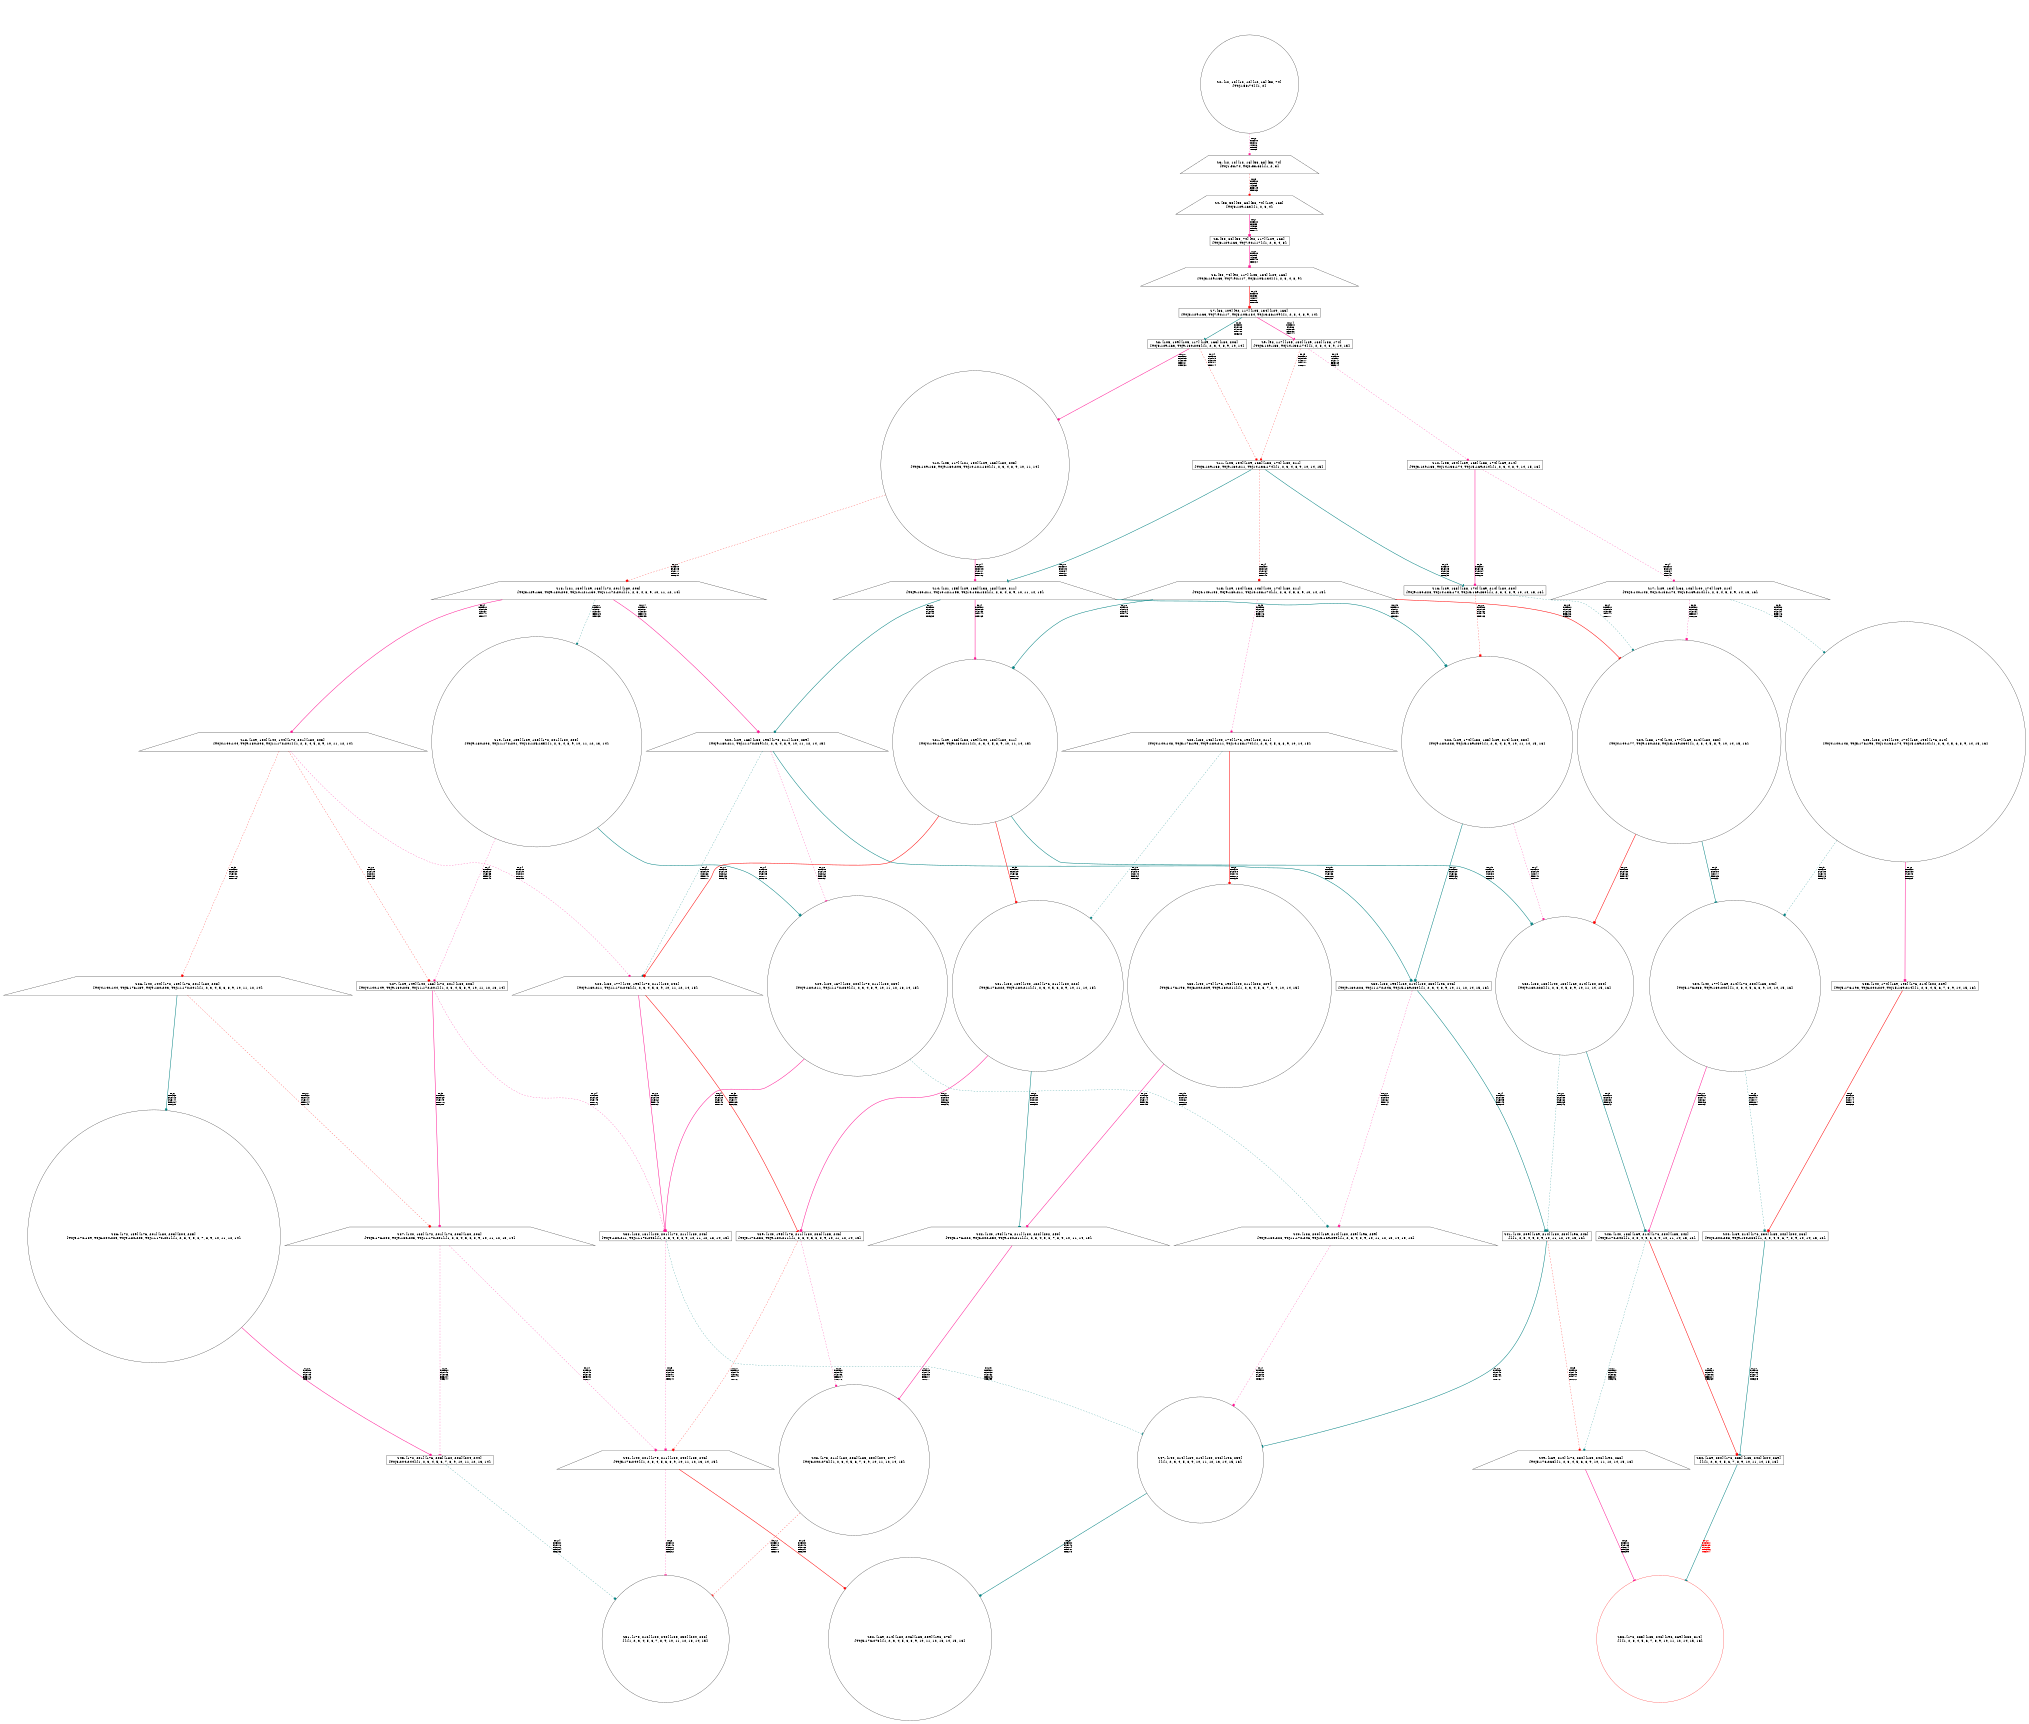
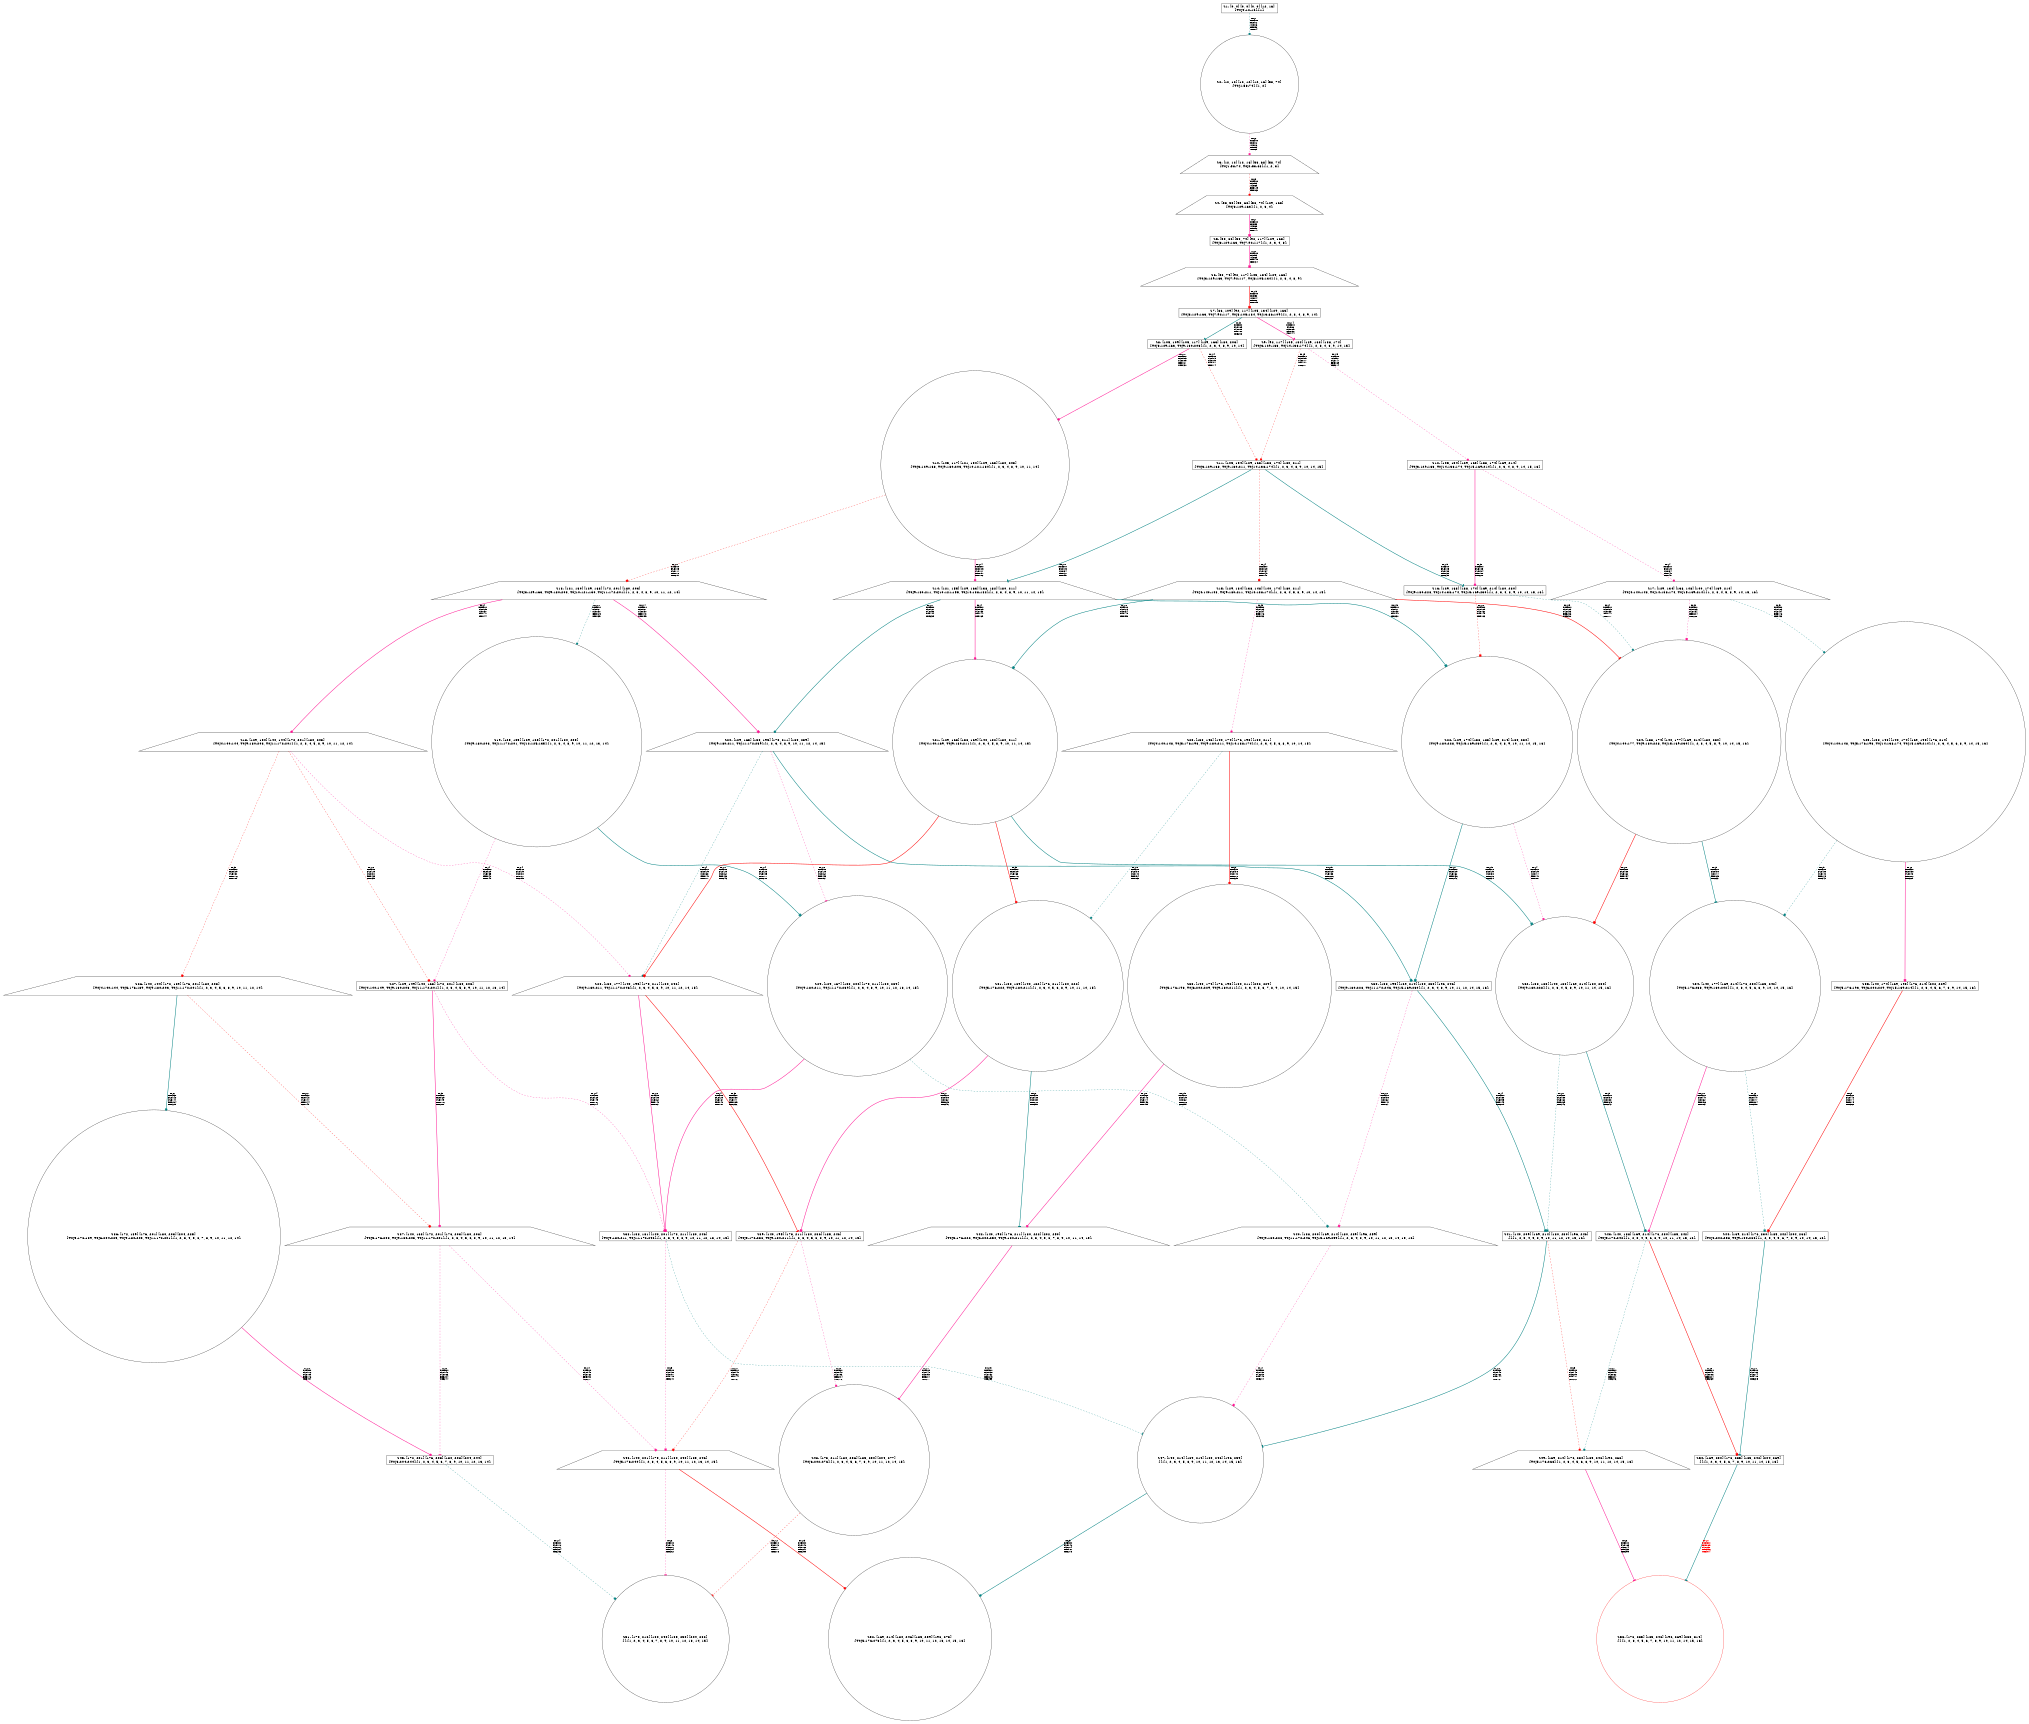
none -> (1250, 8)
